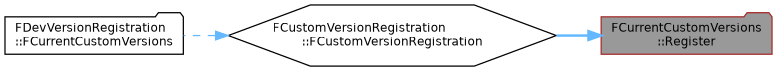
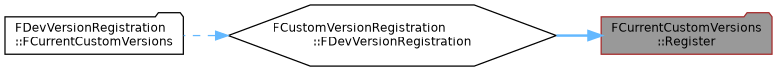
(392, 36) -> (392, 36)
